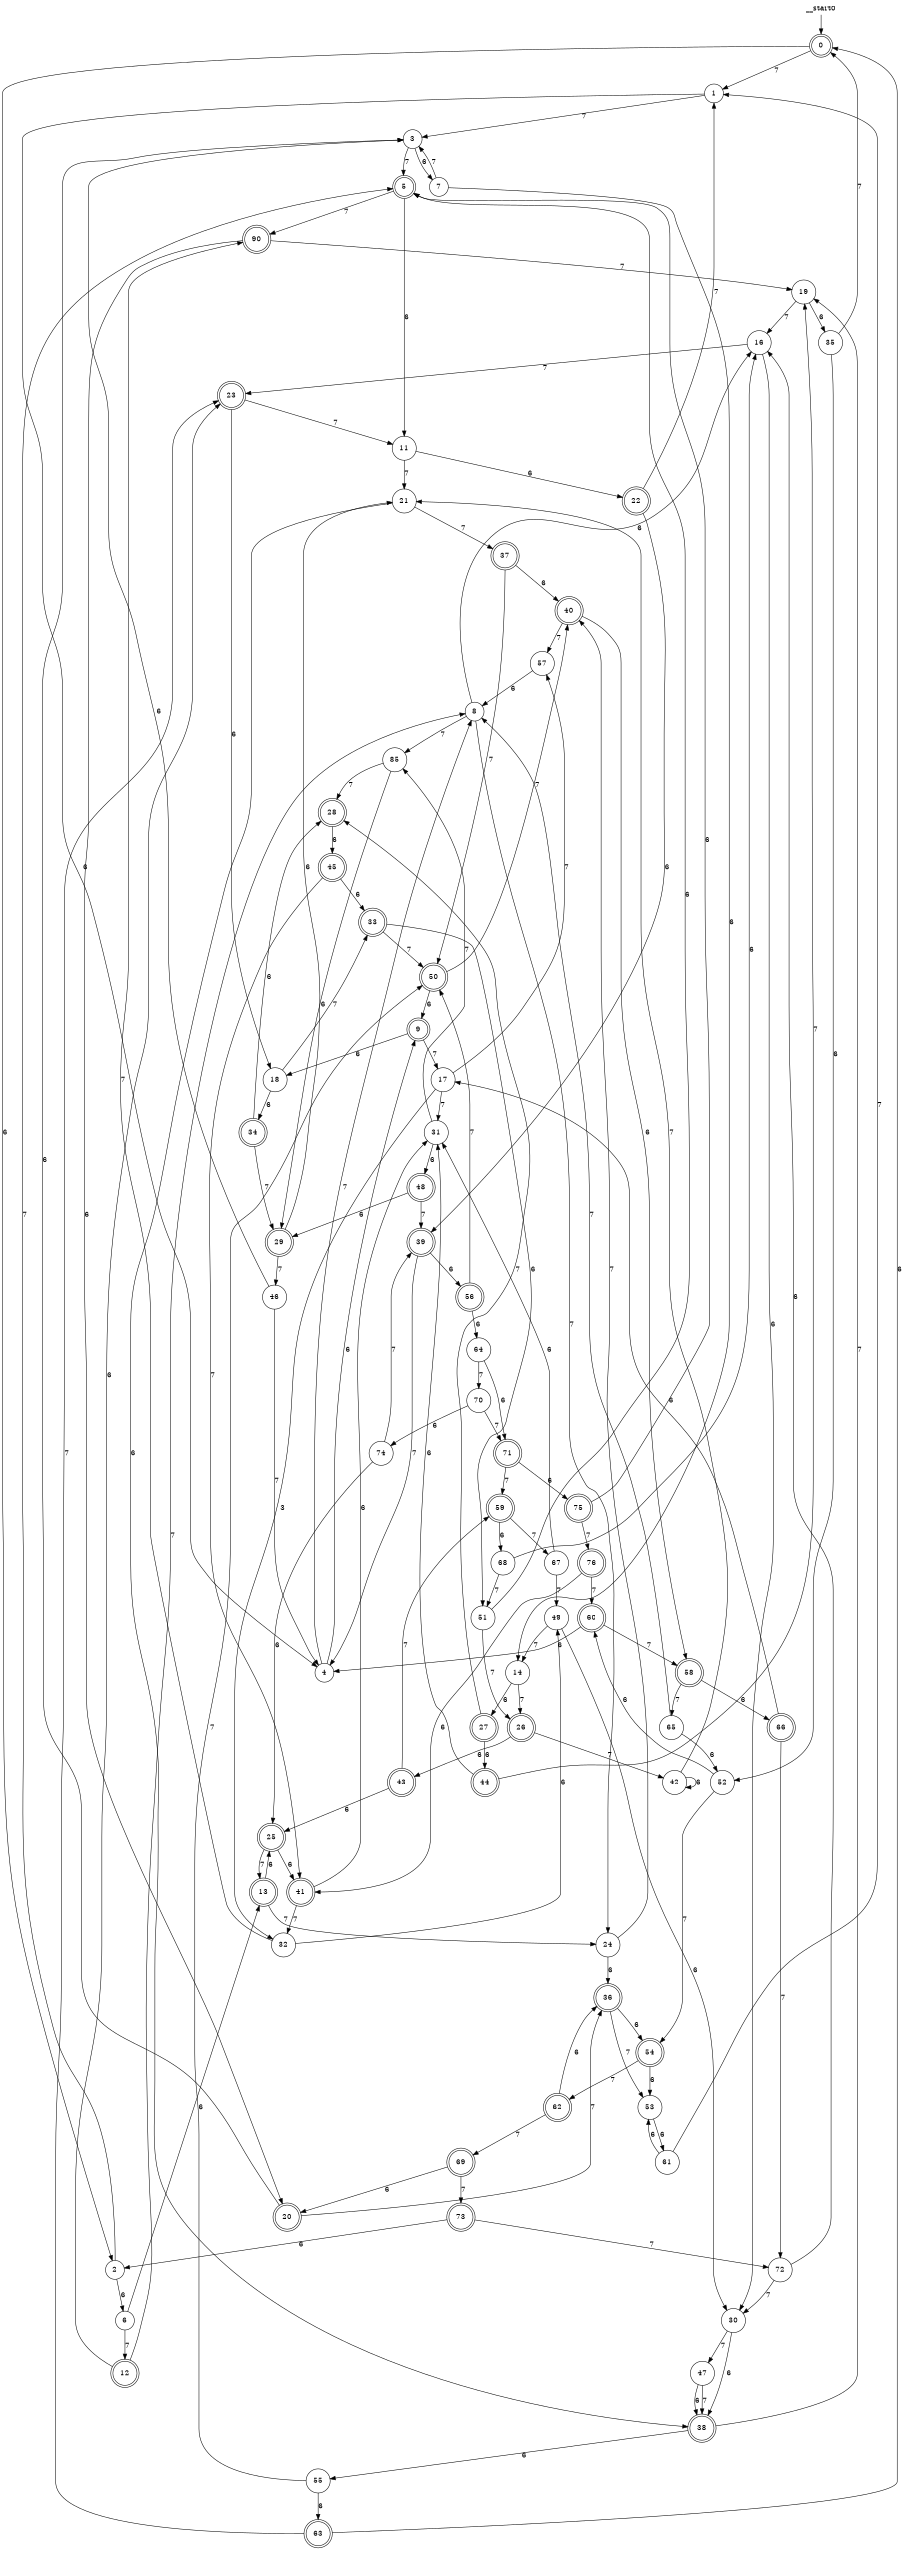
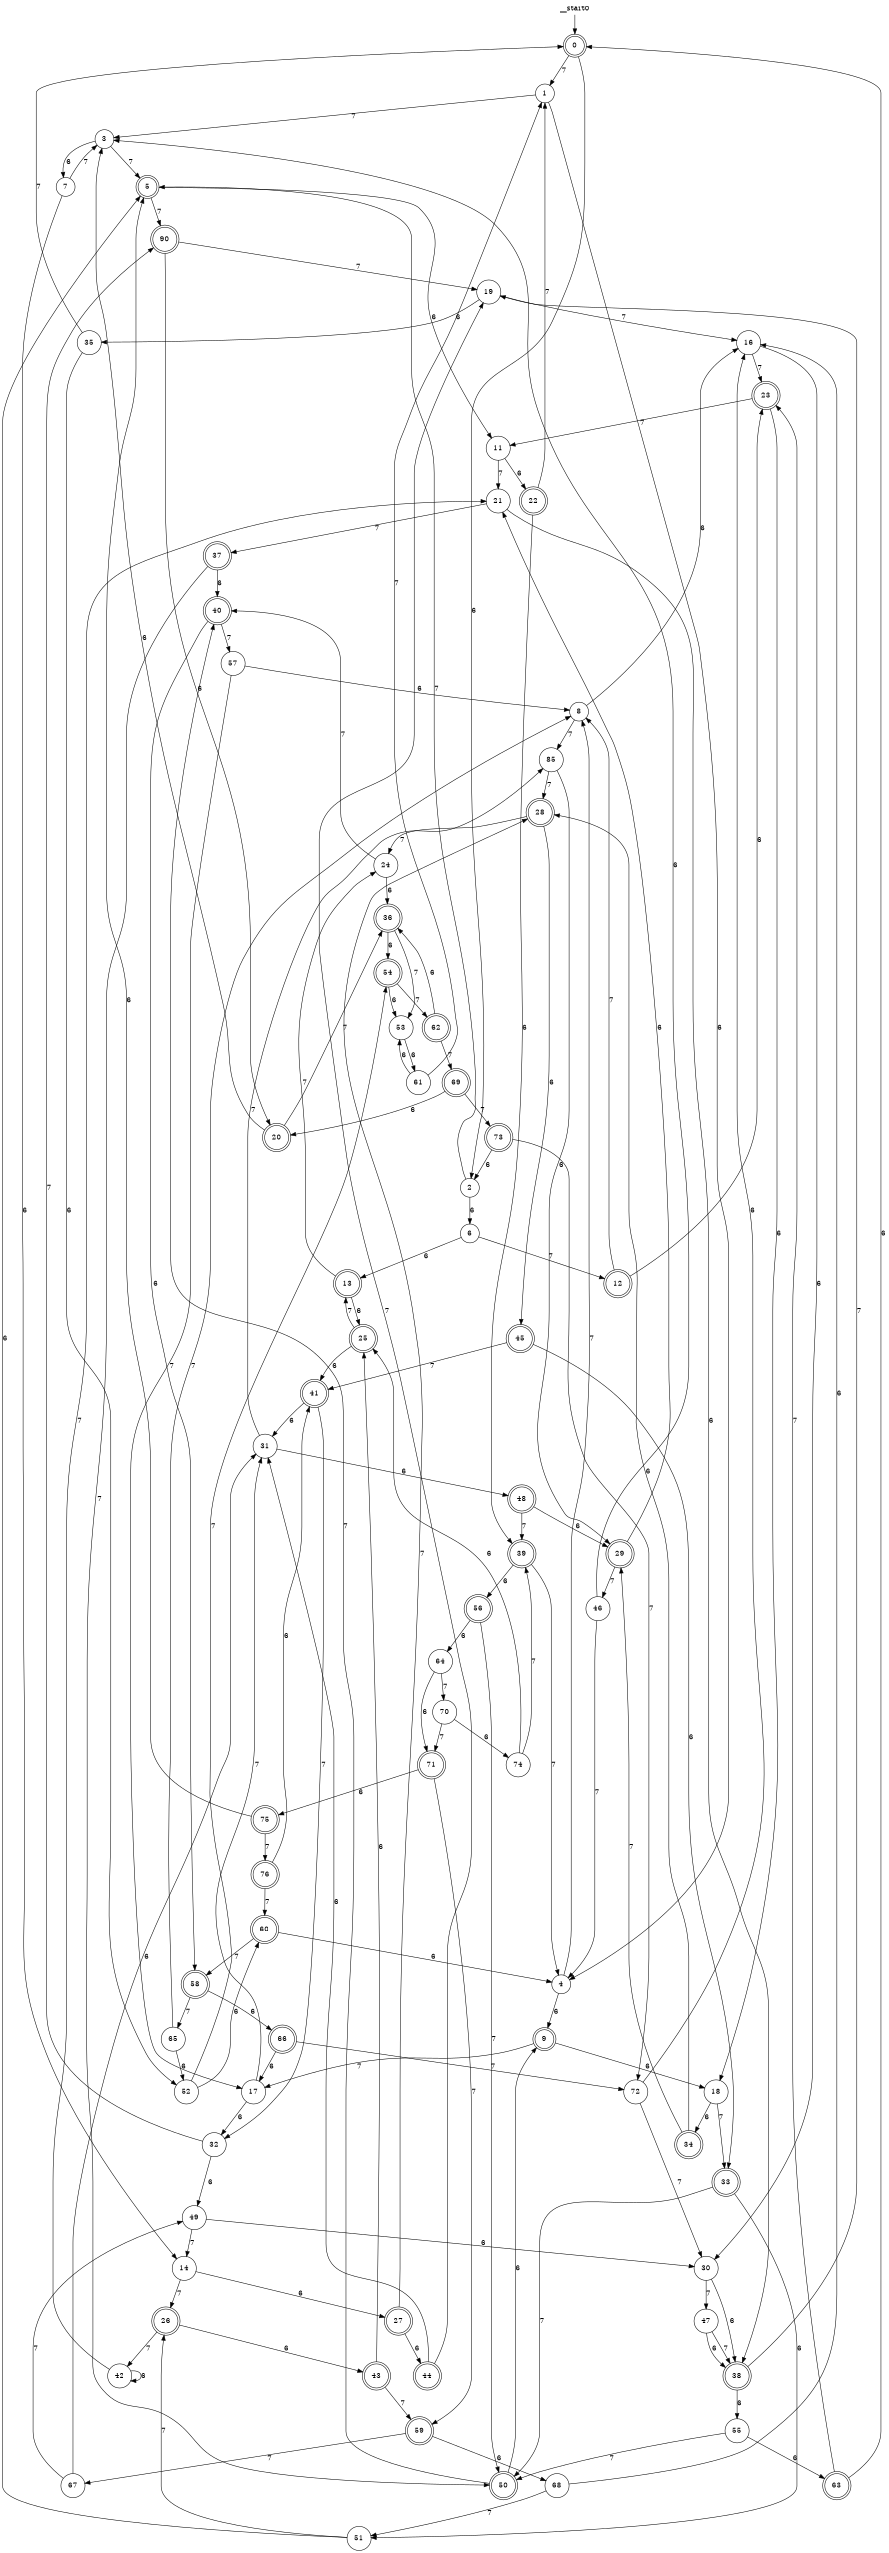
(564, 896) -> (164, 1372)
(570, 1325) -> (466, 828)
(283, 1508) -> (240, 2117)
